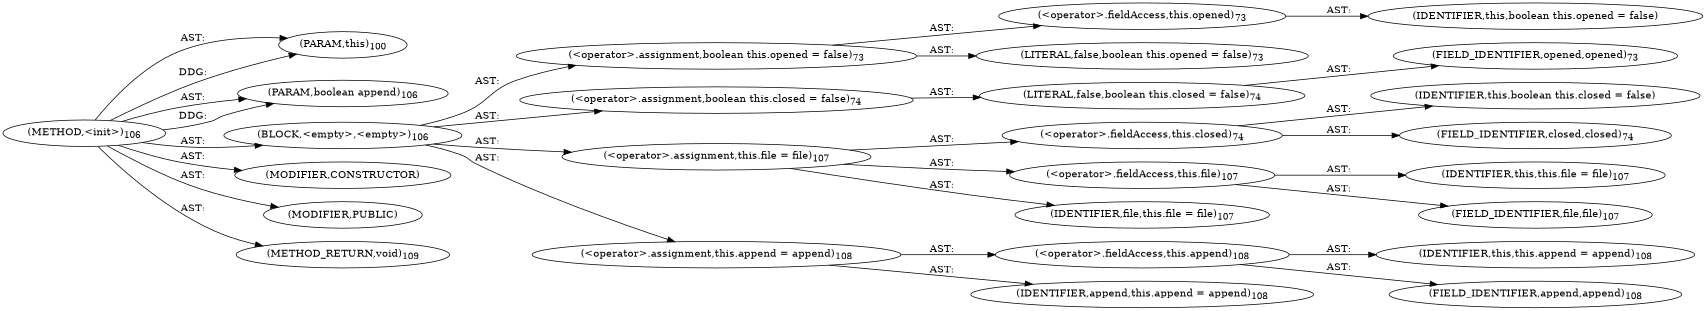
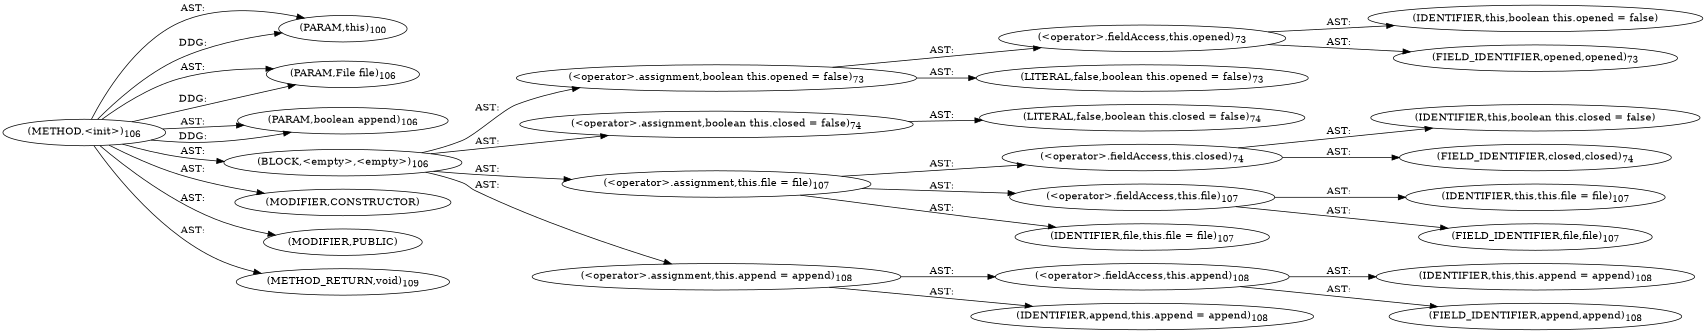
none -> (343, 74)
(1338, 76) -> (1336, 48)
